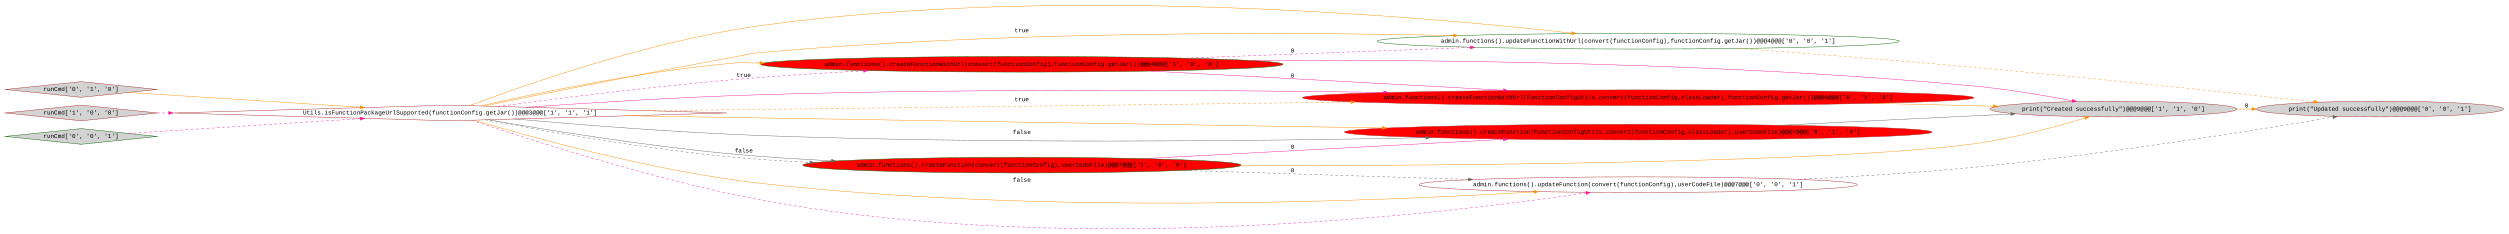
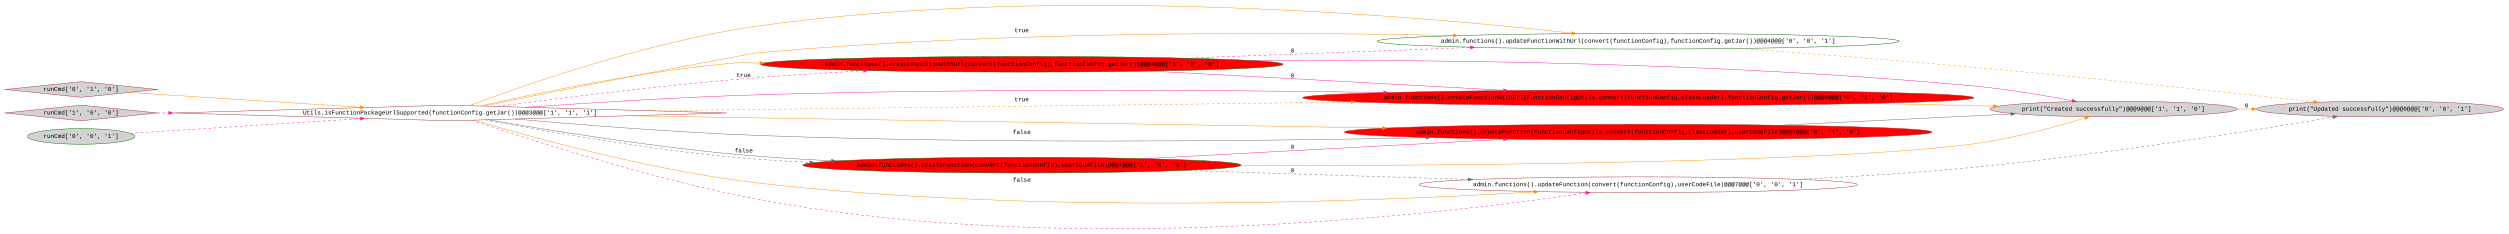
(81, 136) -> (81, 136)
